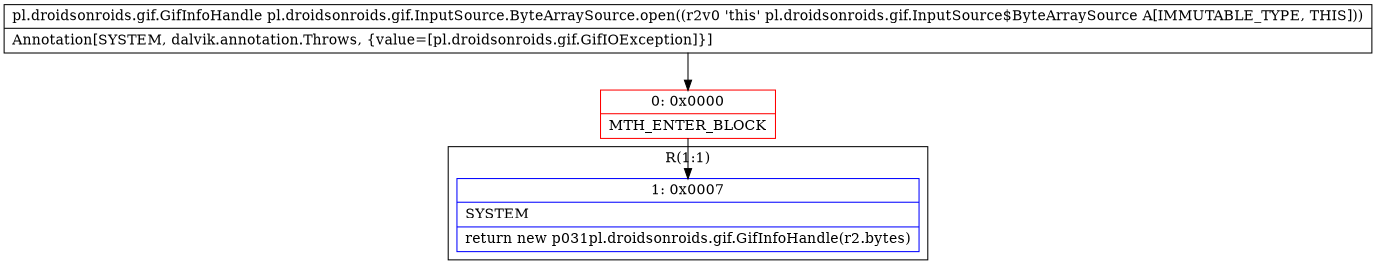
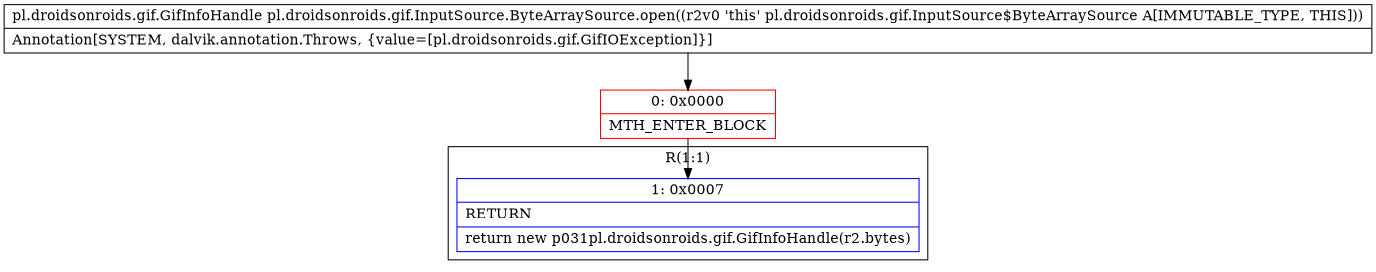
(498, 214) -> (499, 214)
